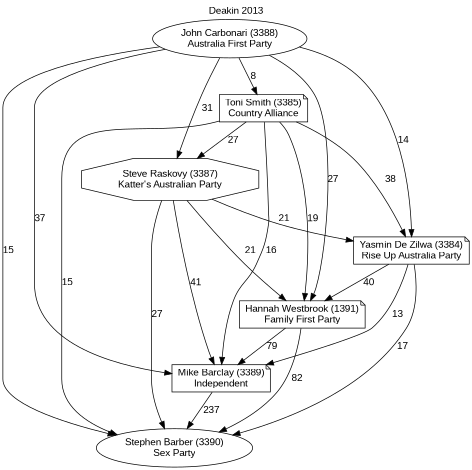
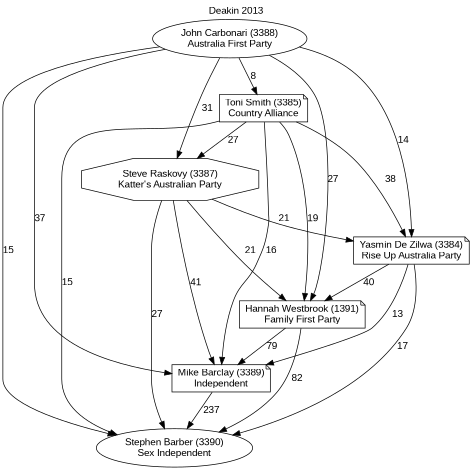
(174, 448) -> (174, 448)
